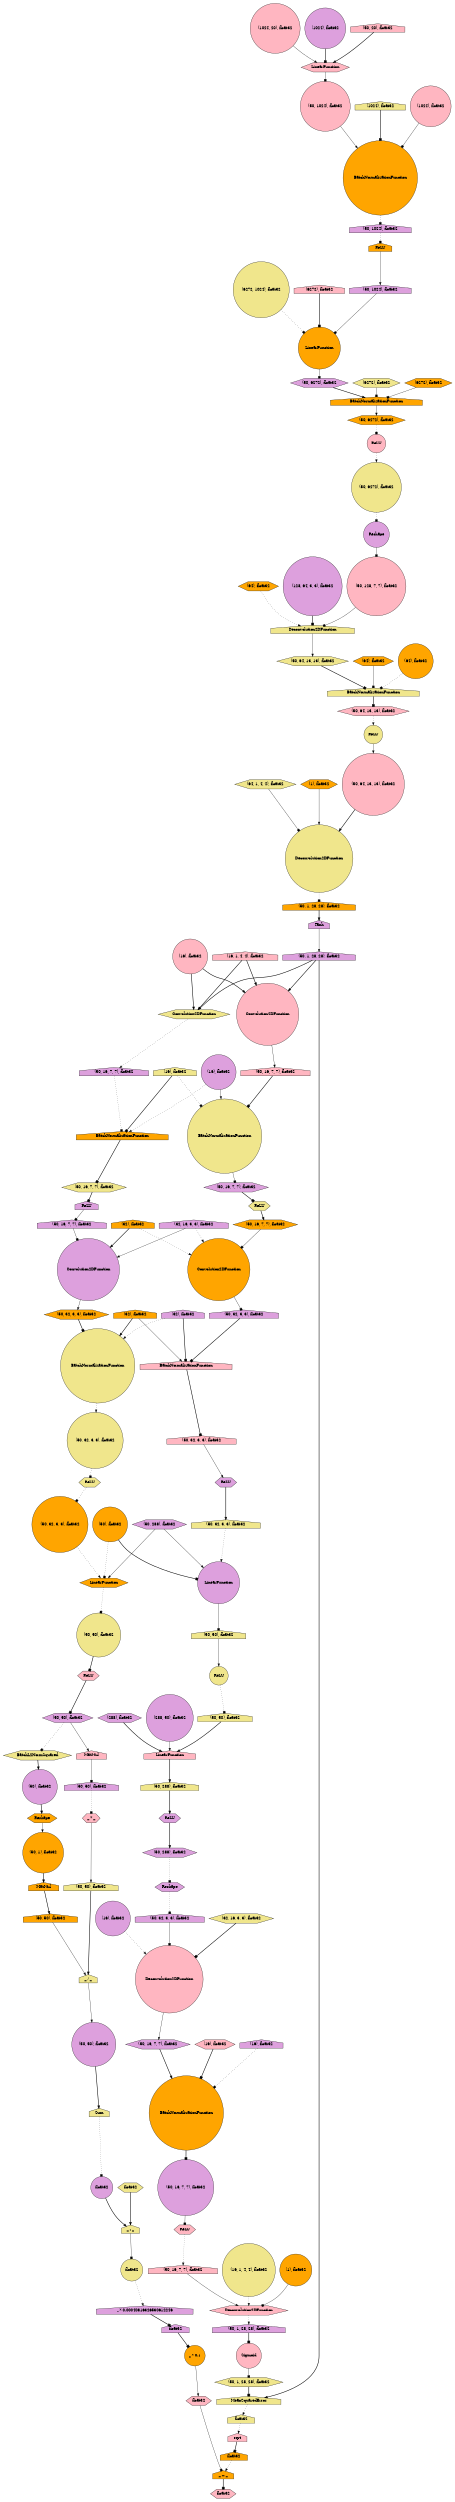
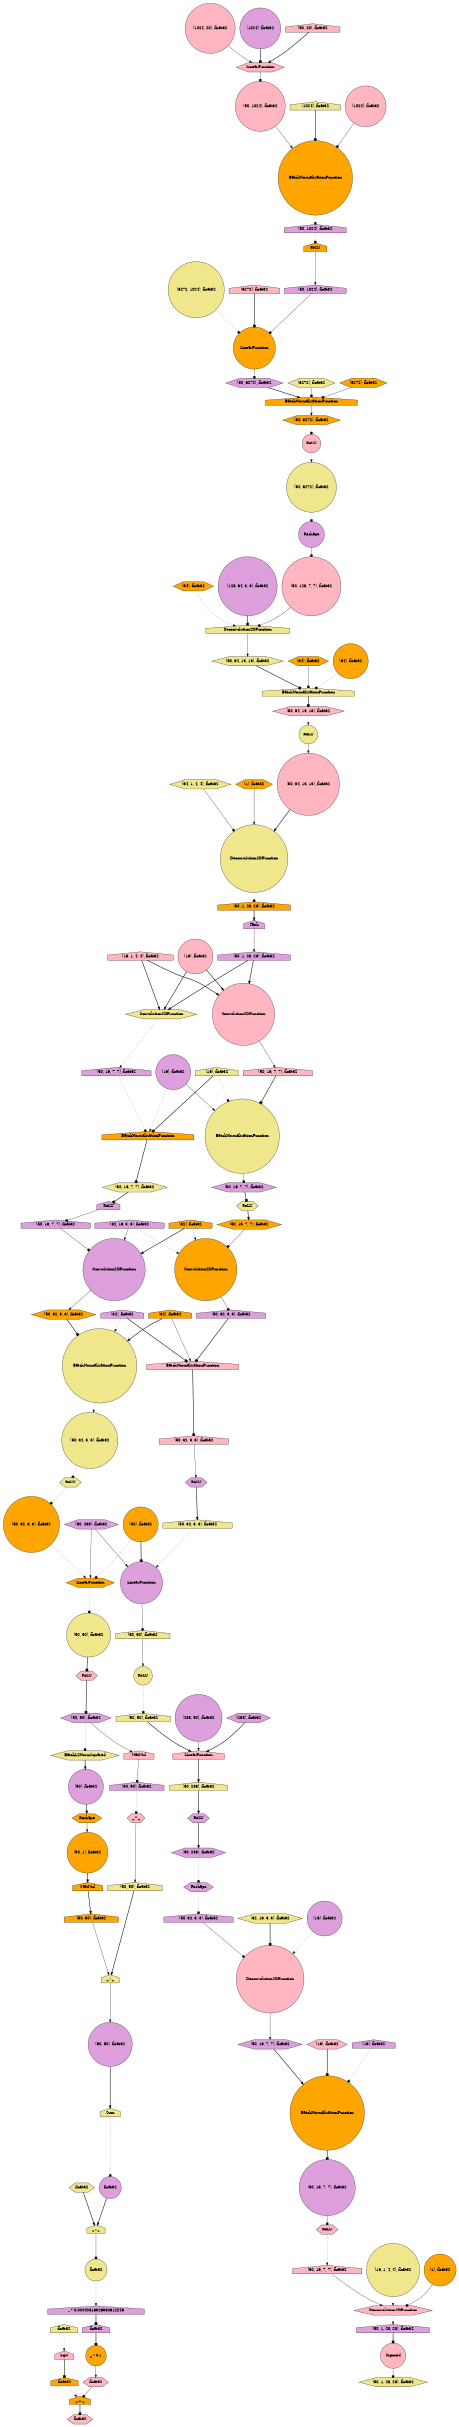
(249, 2401) -> none
